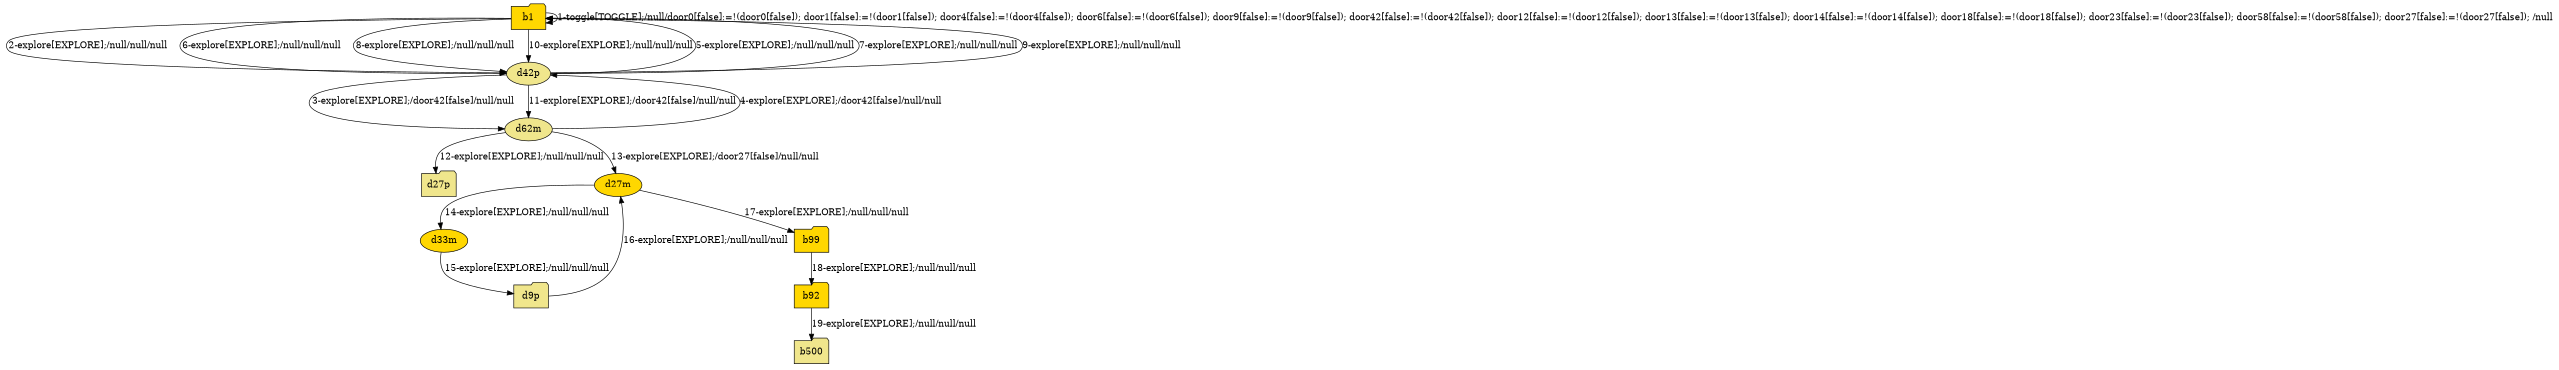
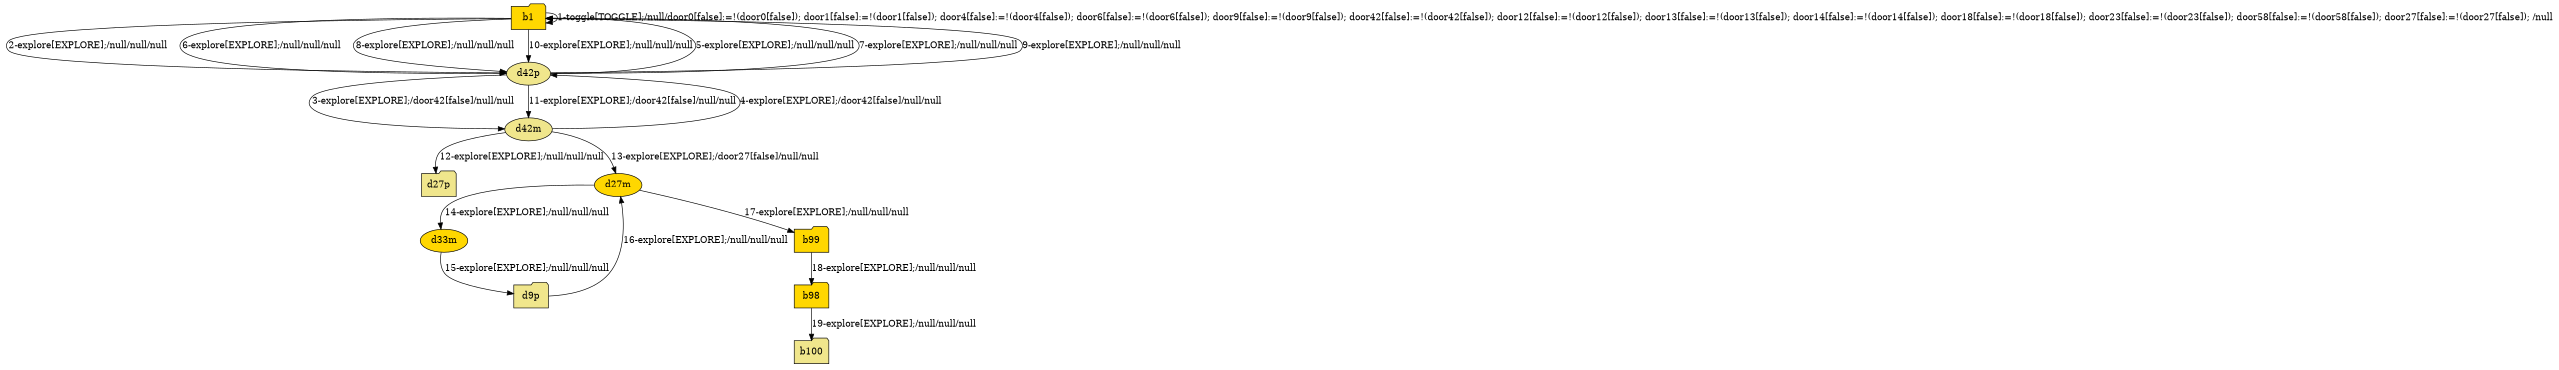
(529, 129) -> (529, 129)
(812, 296) -> (812, 296)
(812, 352) -> (812, 352)
